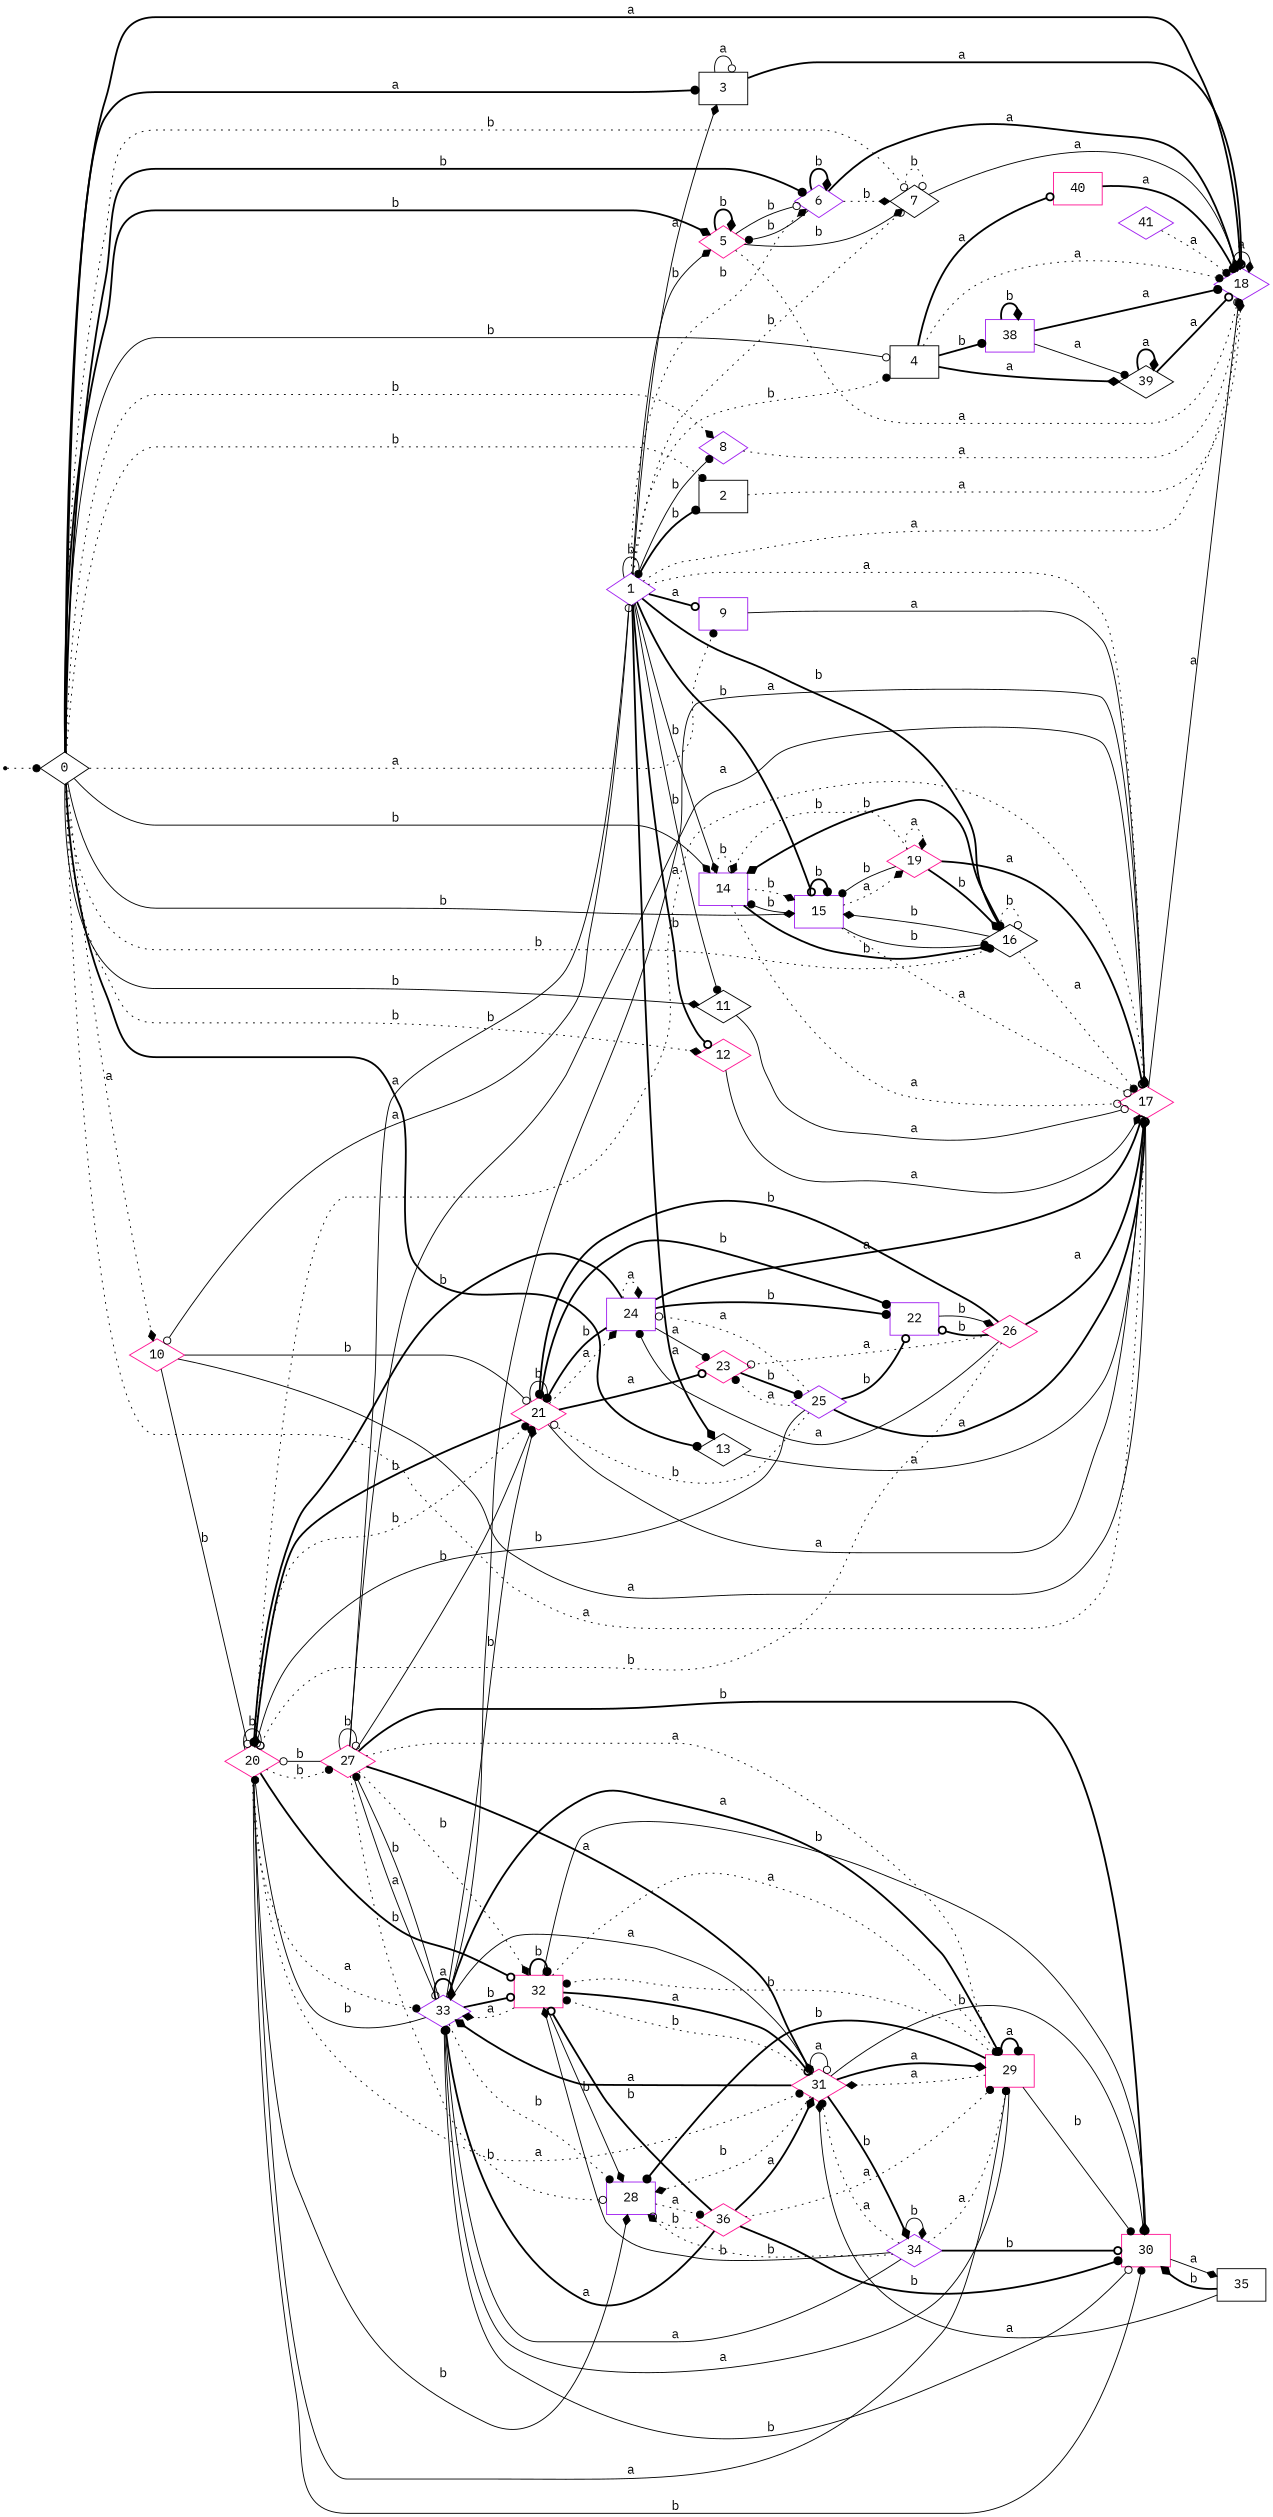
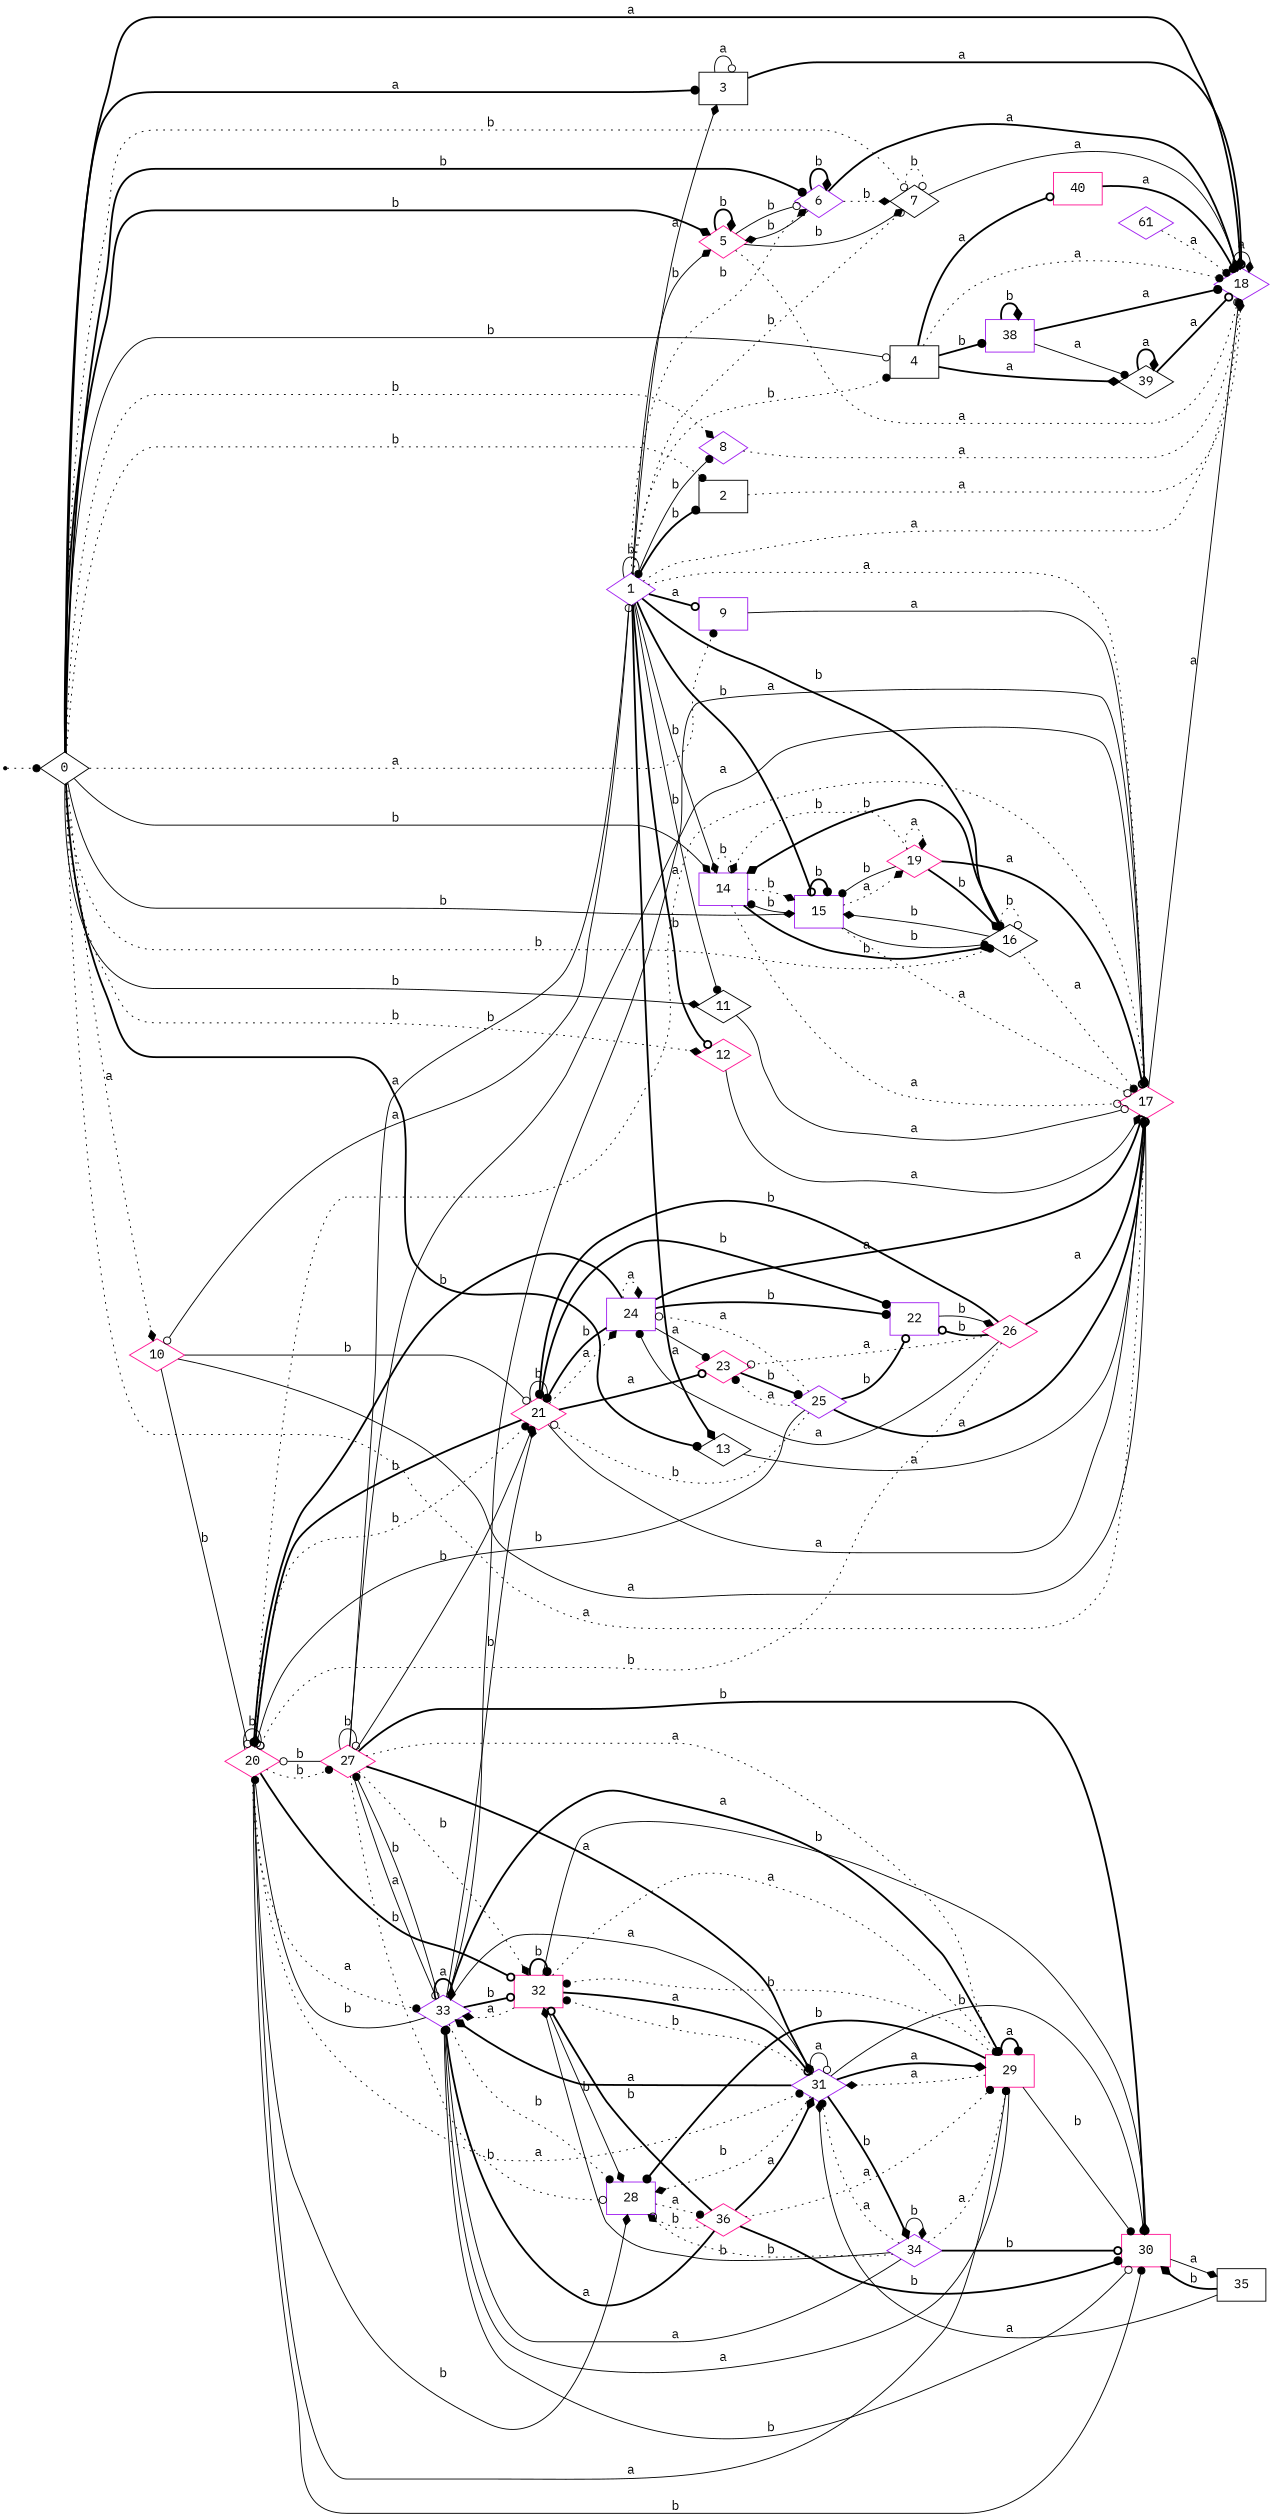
(1146, 223) -> (1146, 223)
(774, 233) -> (774, 233)
(819, 2085) -> (819, 2085)
